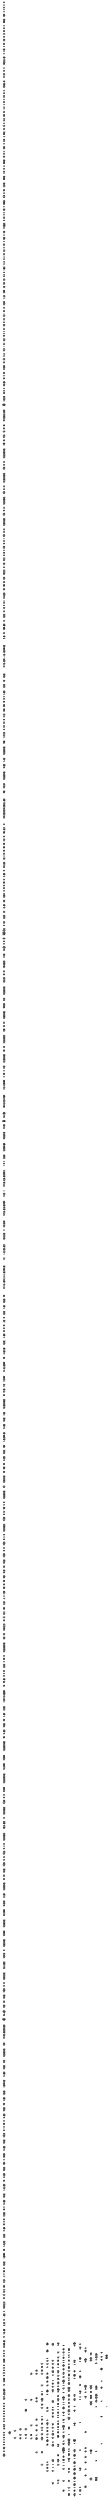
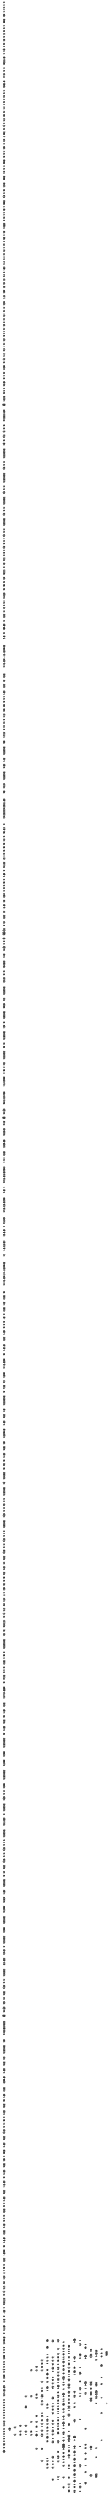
(4, 1023) -> none
